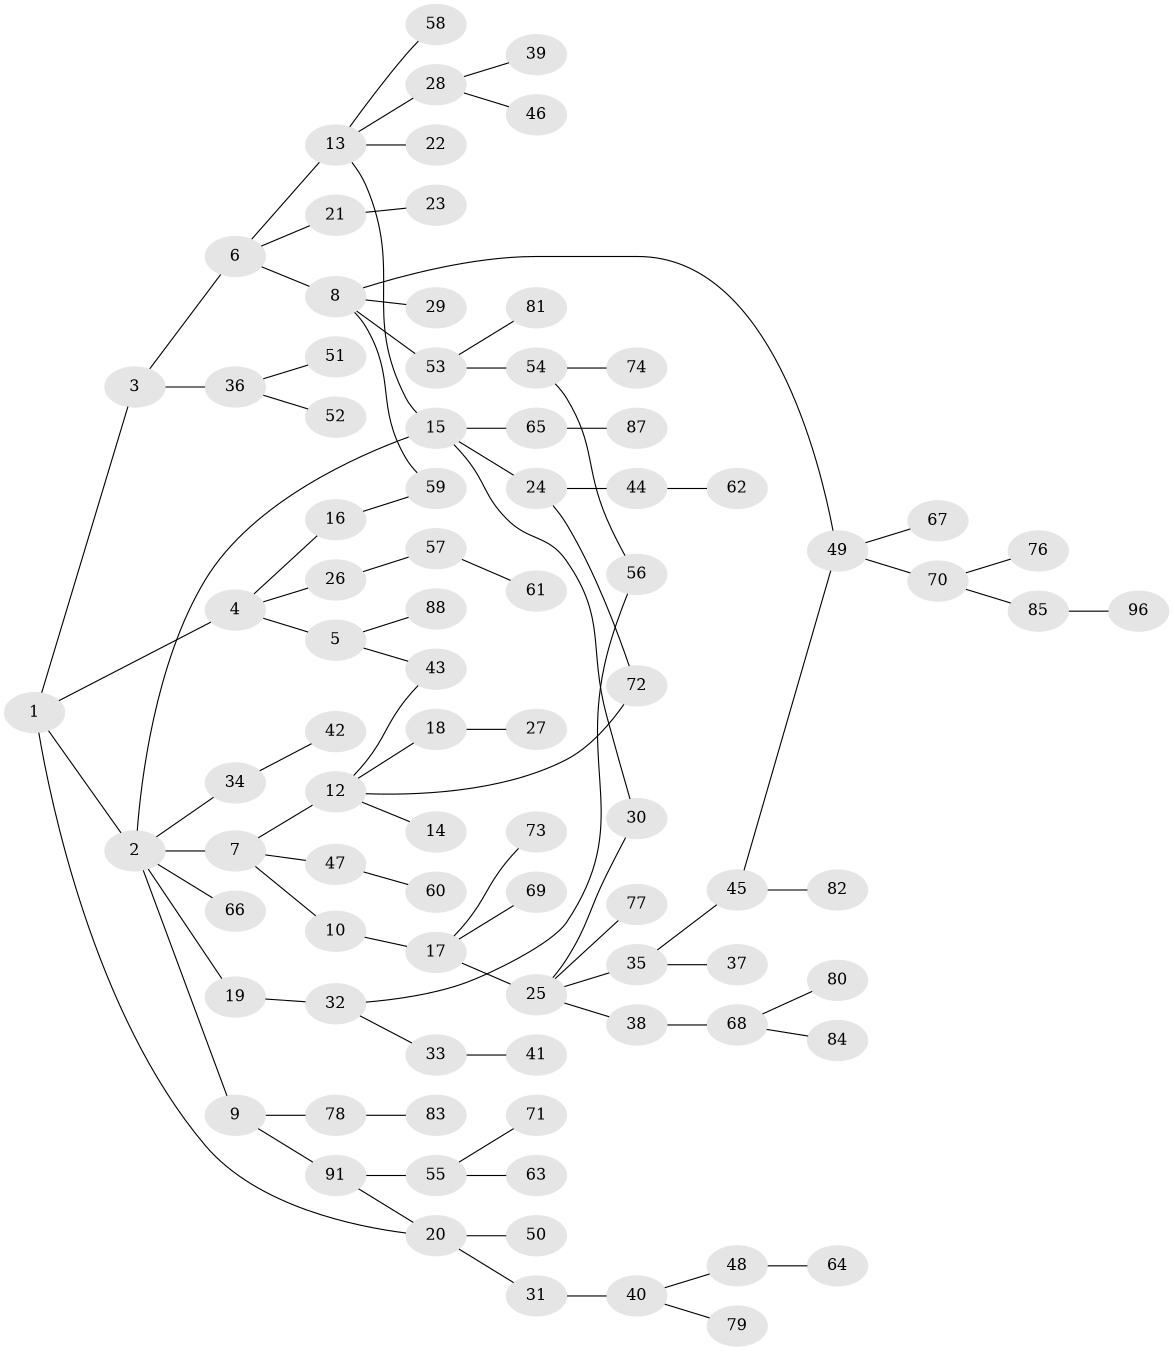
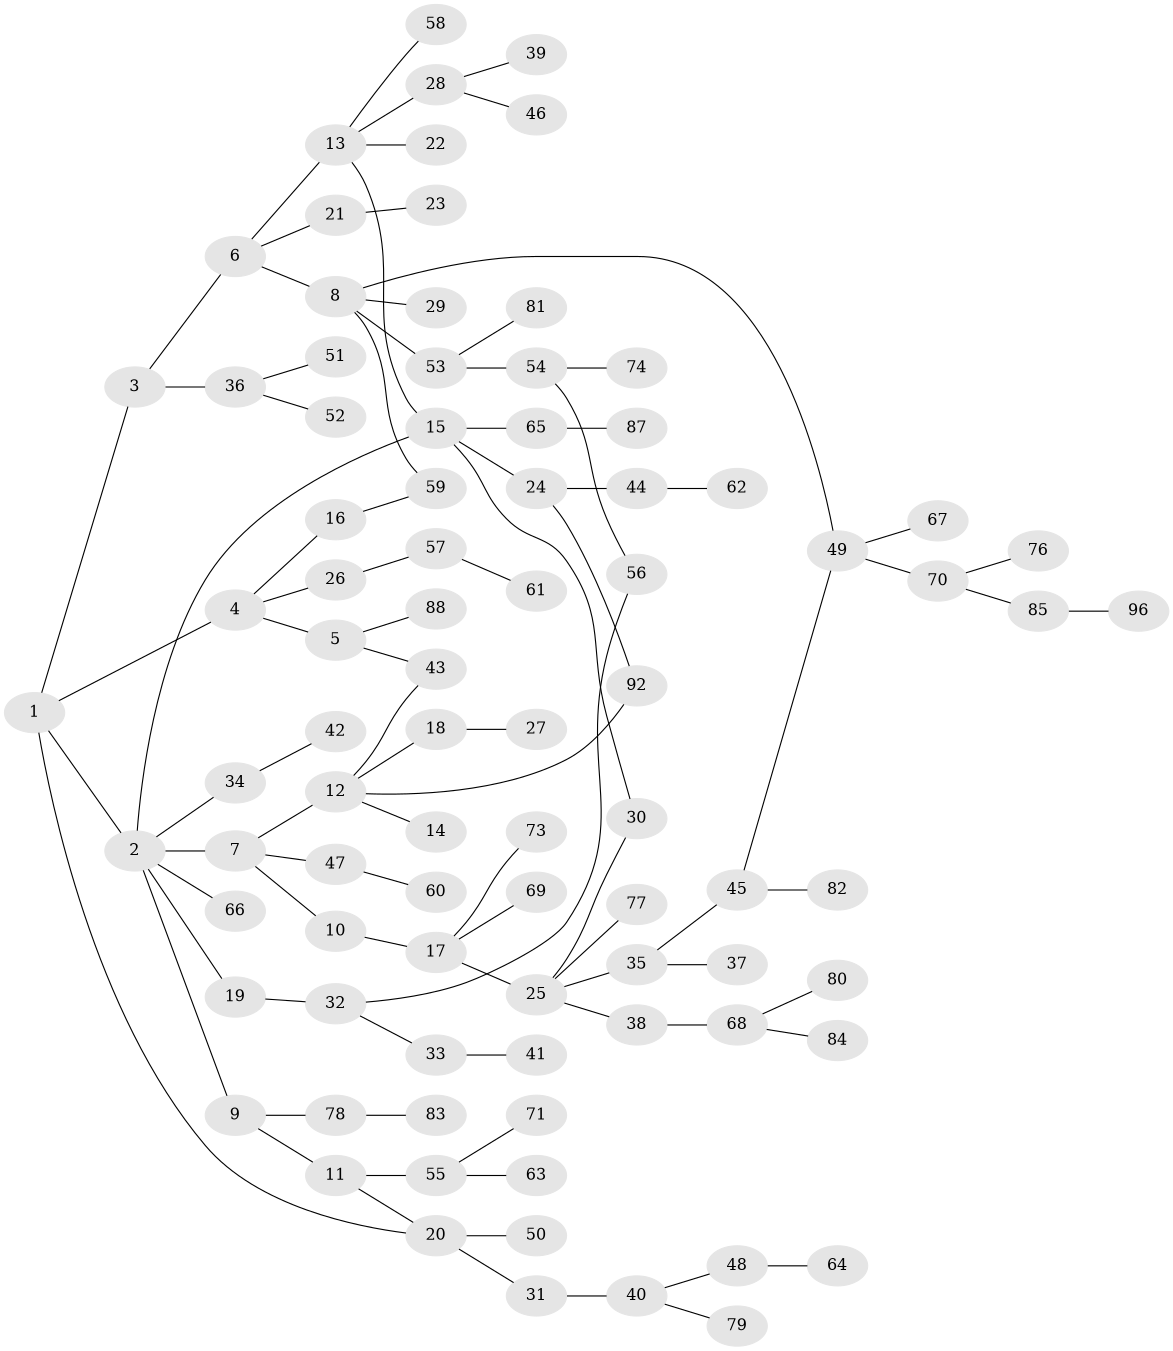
(637, 686) -> (637, 686)
(336, 1176) -> (336, 1176)
